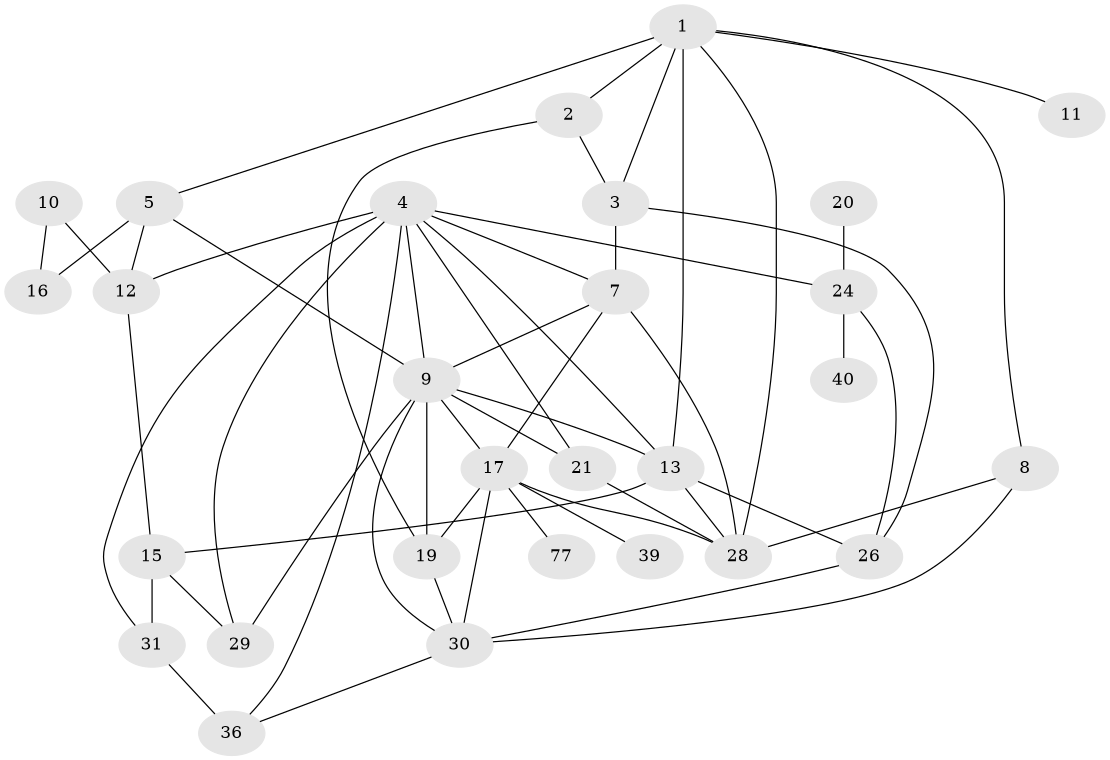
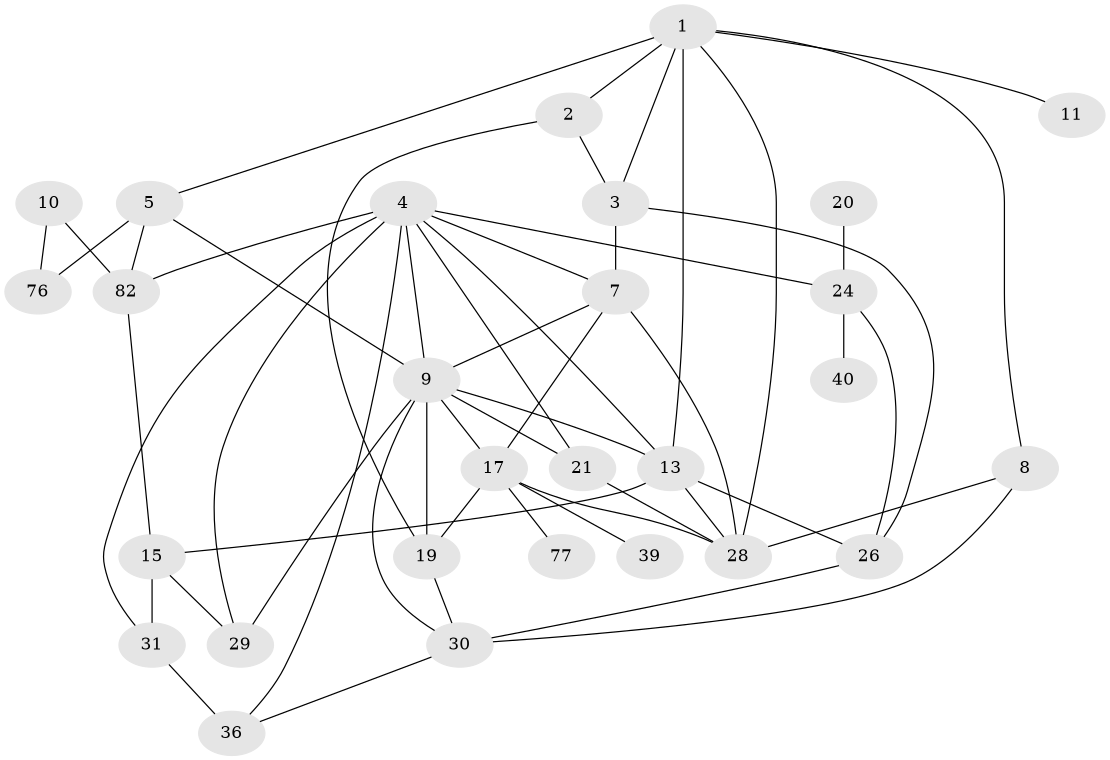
(38, 292) -> (38, 292)
(126, 292) -> (126, 292)
(477, 557) -> none
